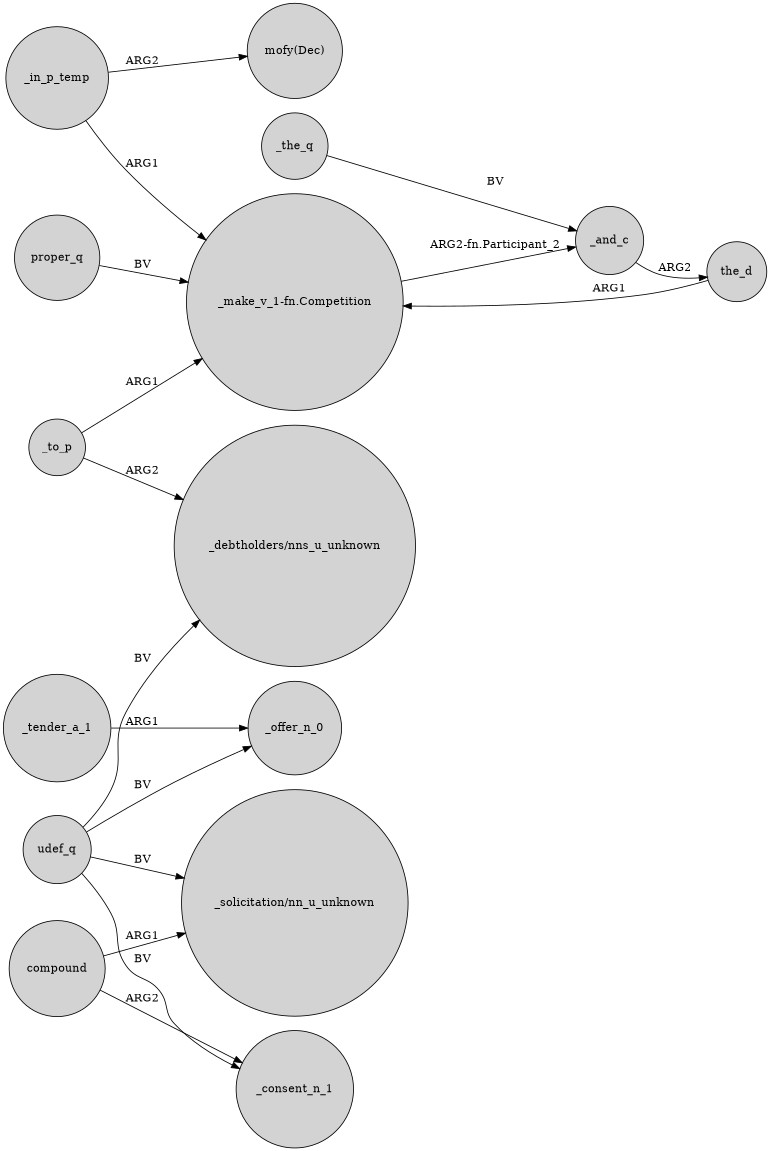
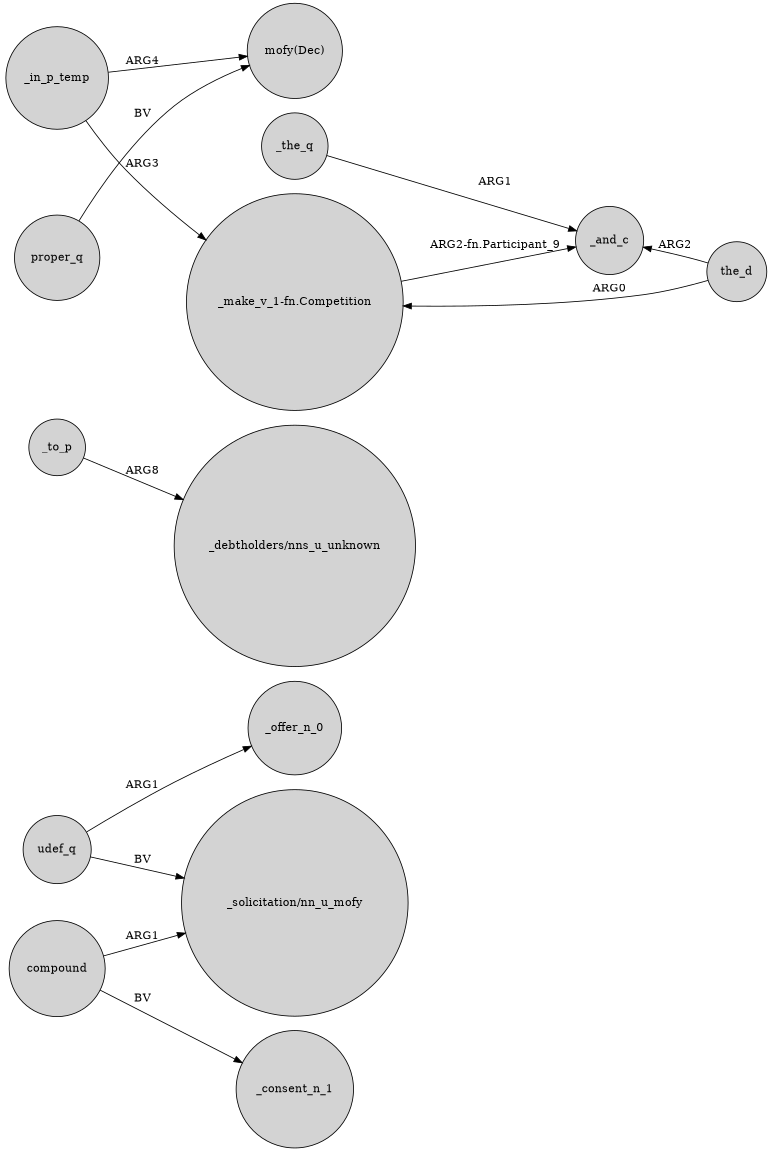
(143, 61) -> (143, 61)
(143, 164) -> (143, 164)
(495, 182) -> (495, 182)
(495, 245) -> (495, 245)
(140, 273) -> (148, 130)
(666, 276) -> (680, 255)
(610, 289) -> (610, 289)
(138, 398) -> none
(143, 471) -> (143, 471)
(123, 720) -> none
(57, 728) -> none
(143, 785) -> (143, 785)
(295, 903) -> (295, 903)
(144, 979) -> none
(143, 999) -> (143, 999)
